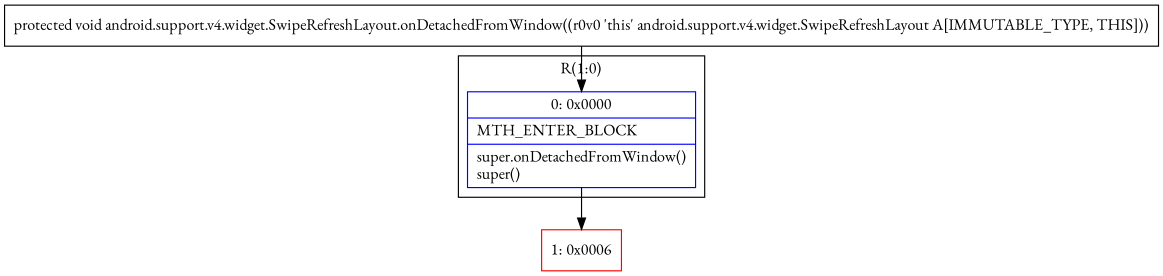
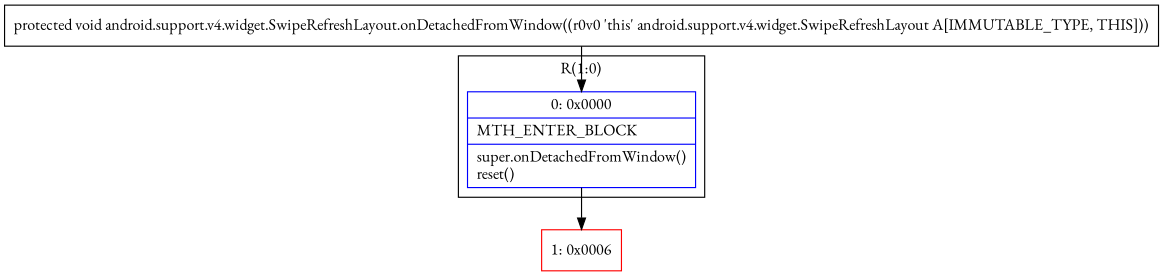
(499, 174) -> (496, 174)
